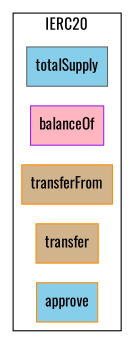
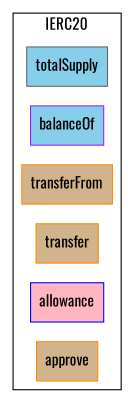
(67, 126) -> (67, 126)
none -> (67, 302)
(67, 302) -> (67, 361)
